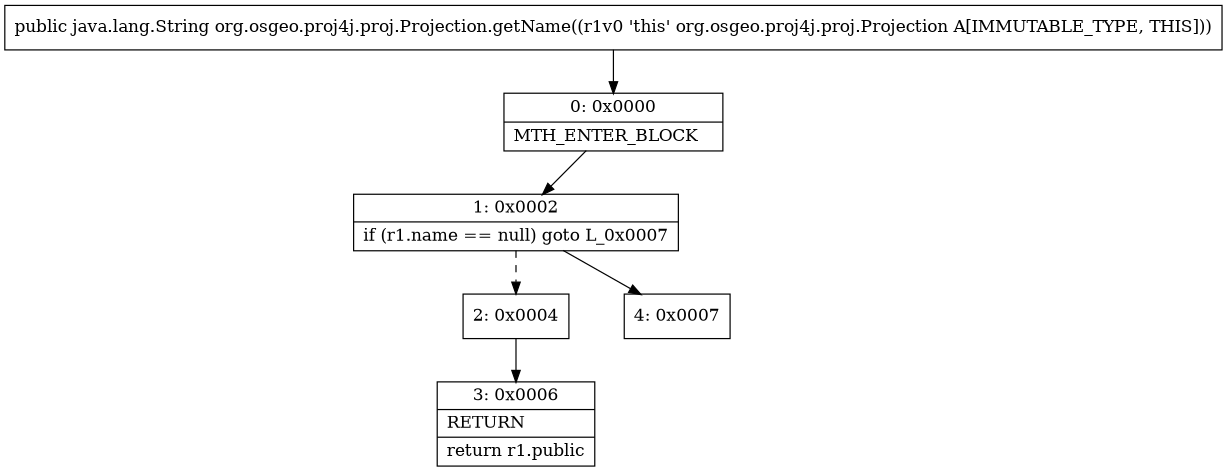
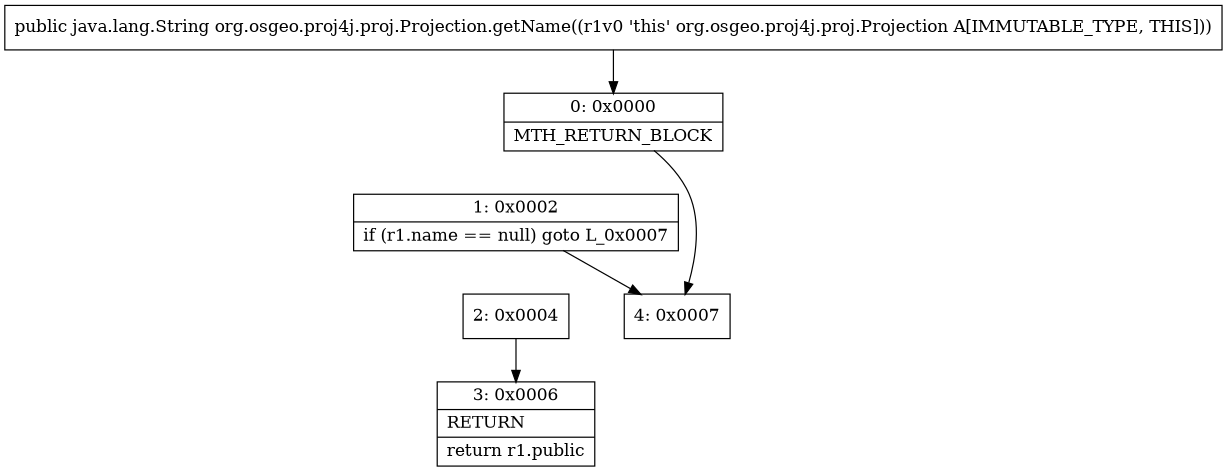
(606, 136) -> (613, 136)
(569, 168) -> (694, 210)
(516, 266) -> none
